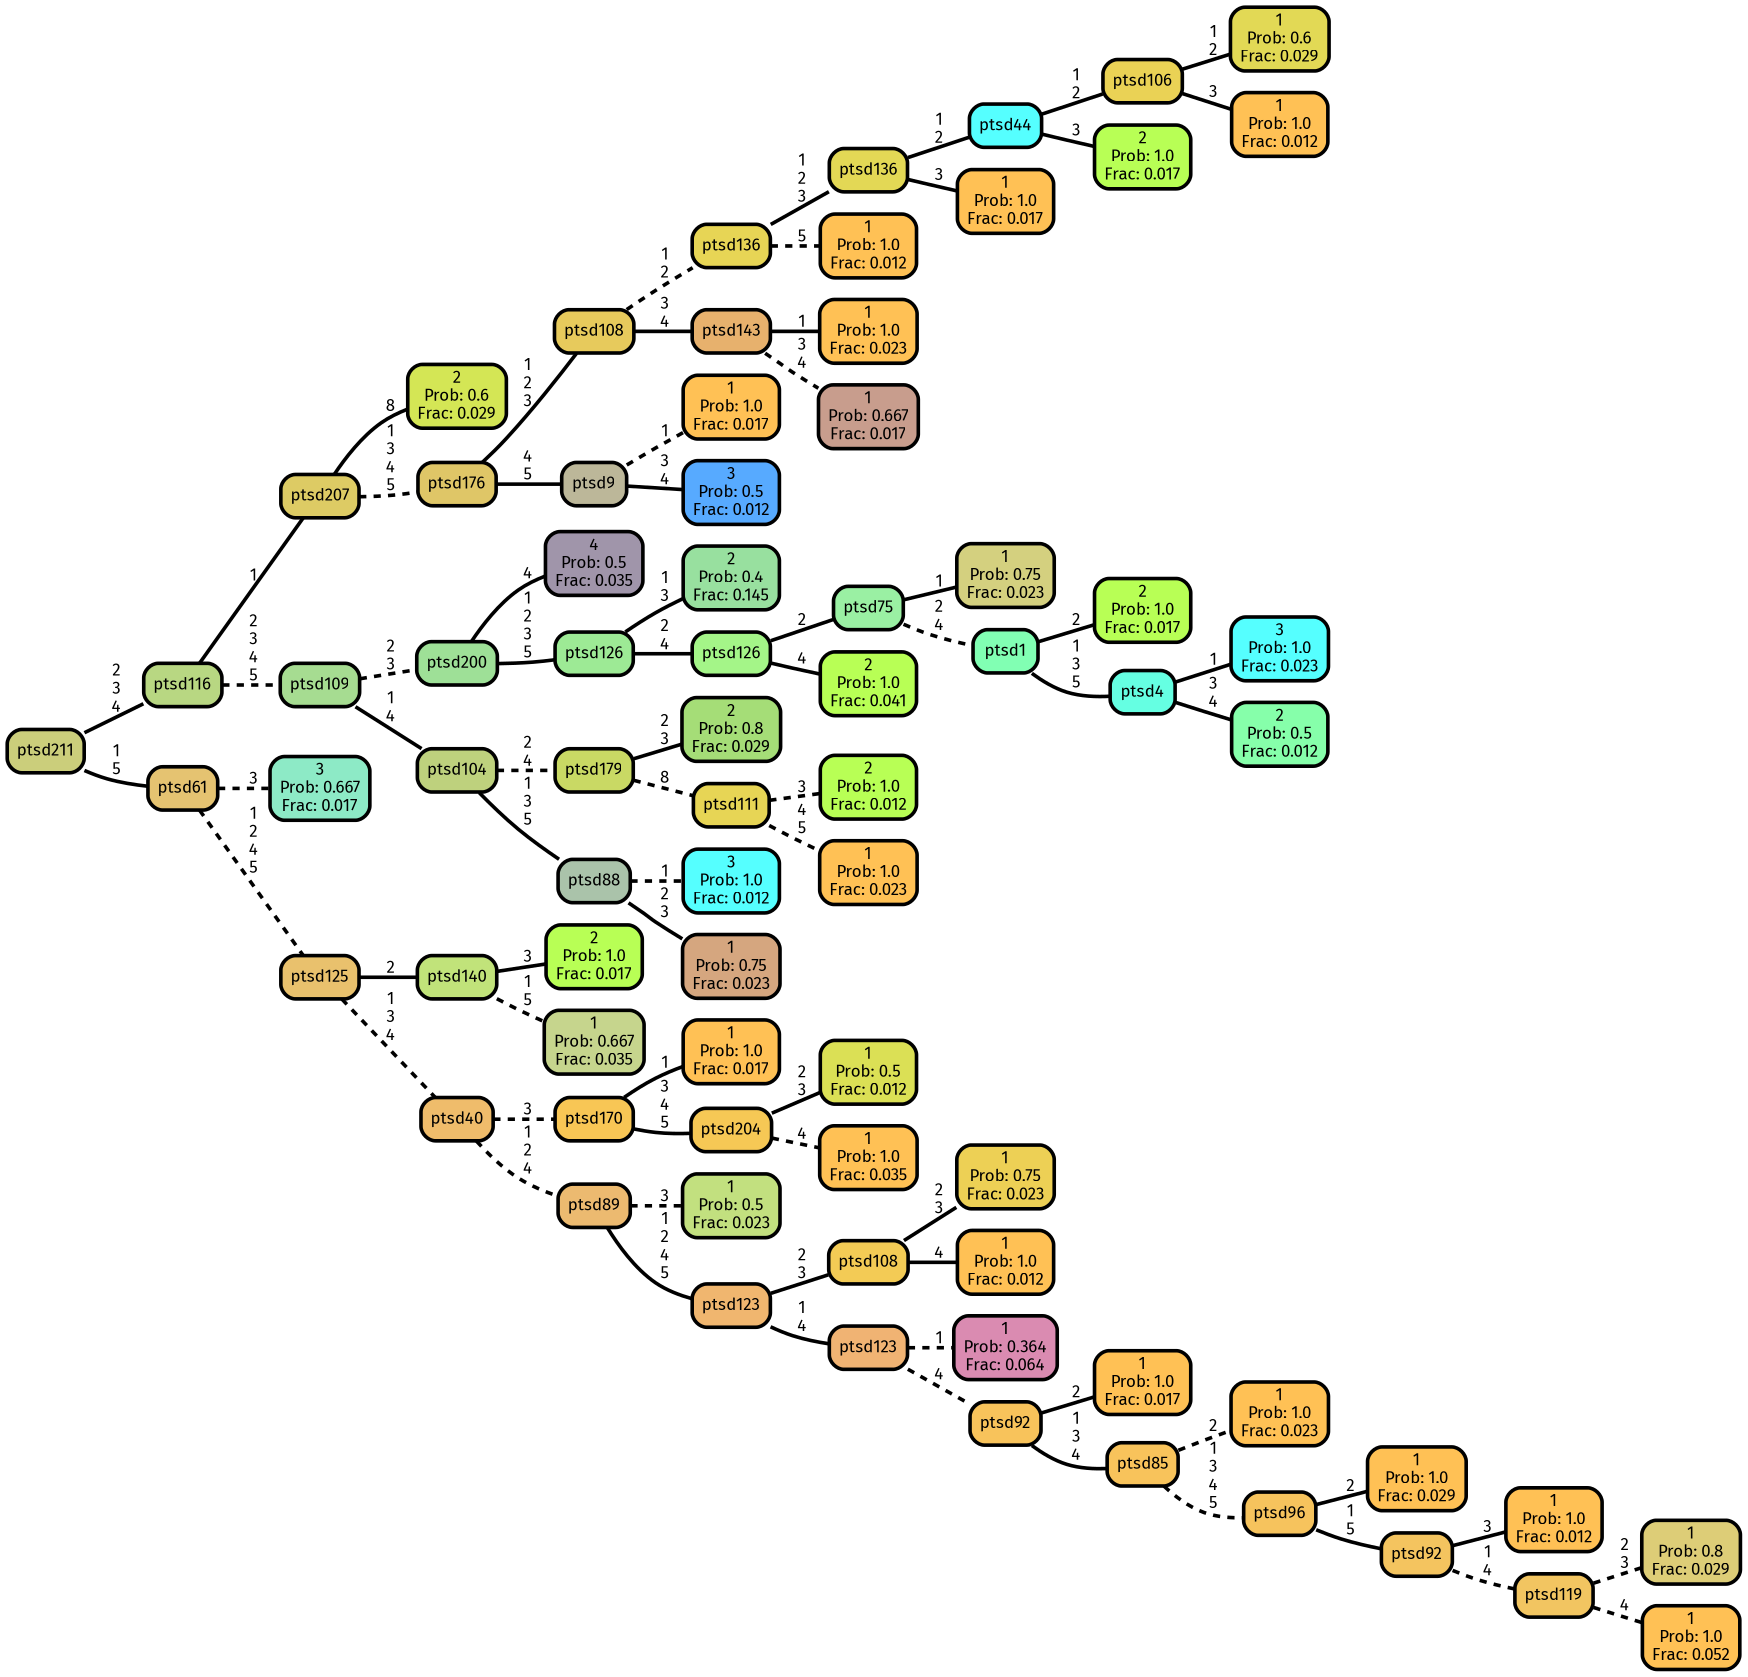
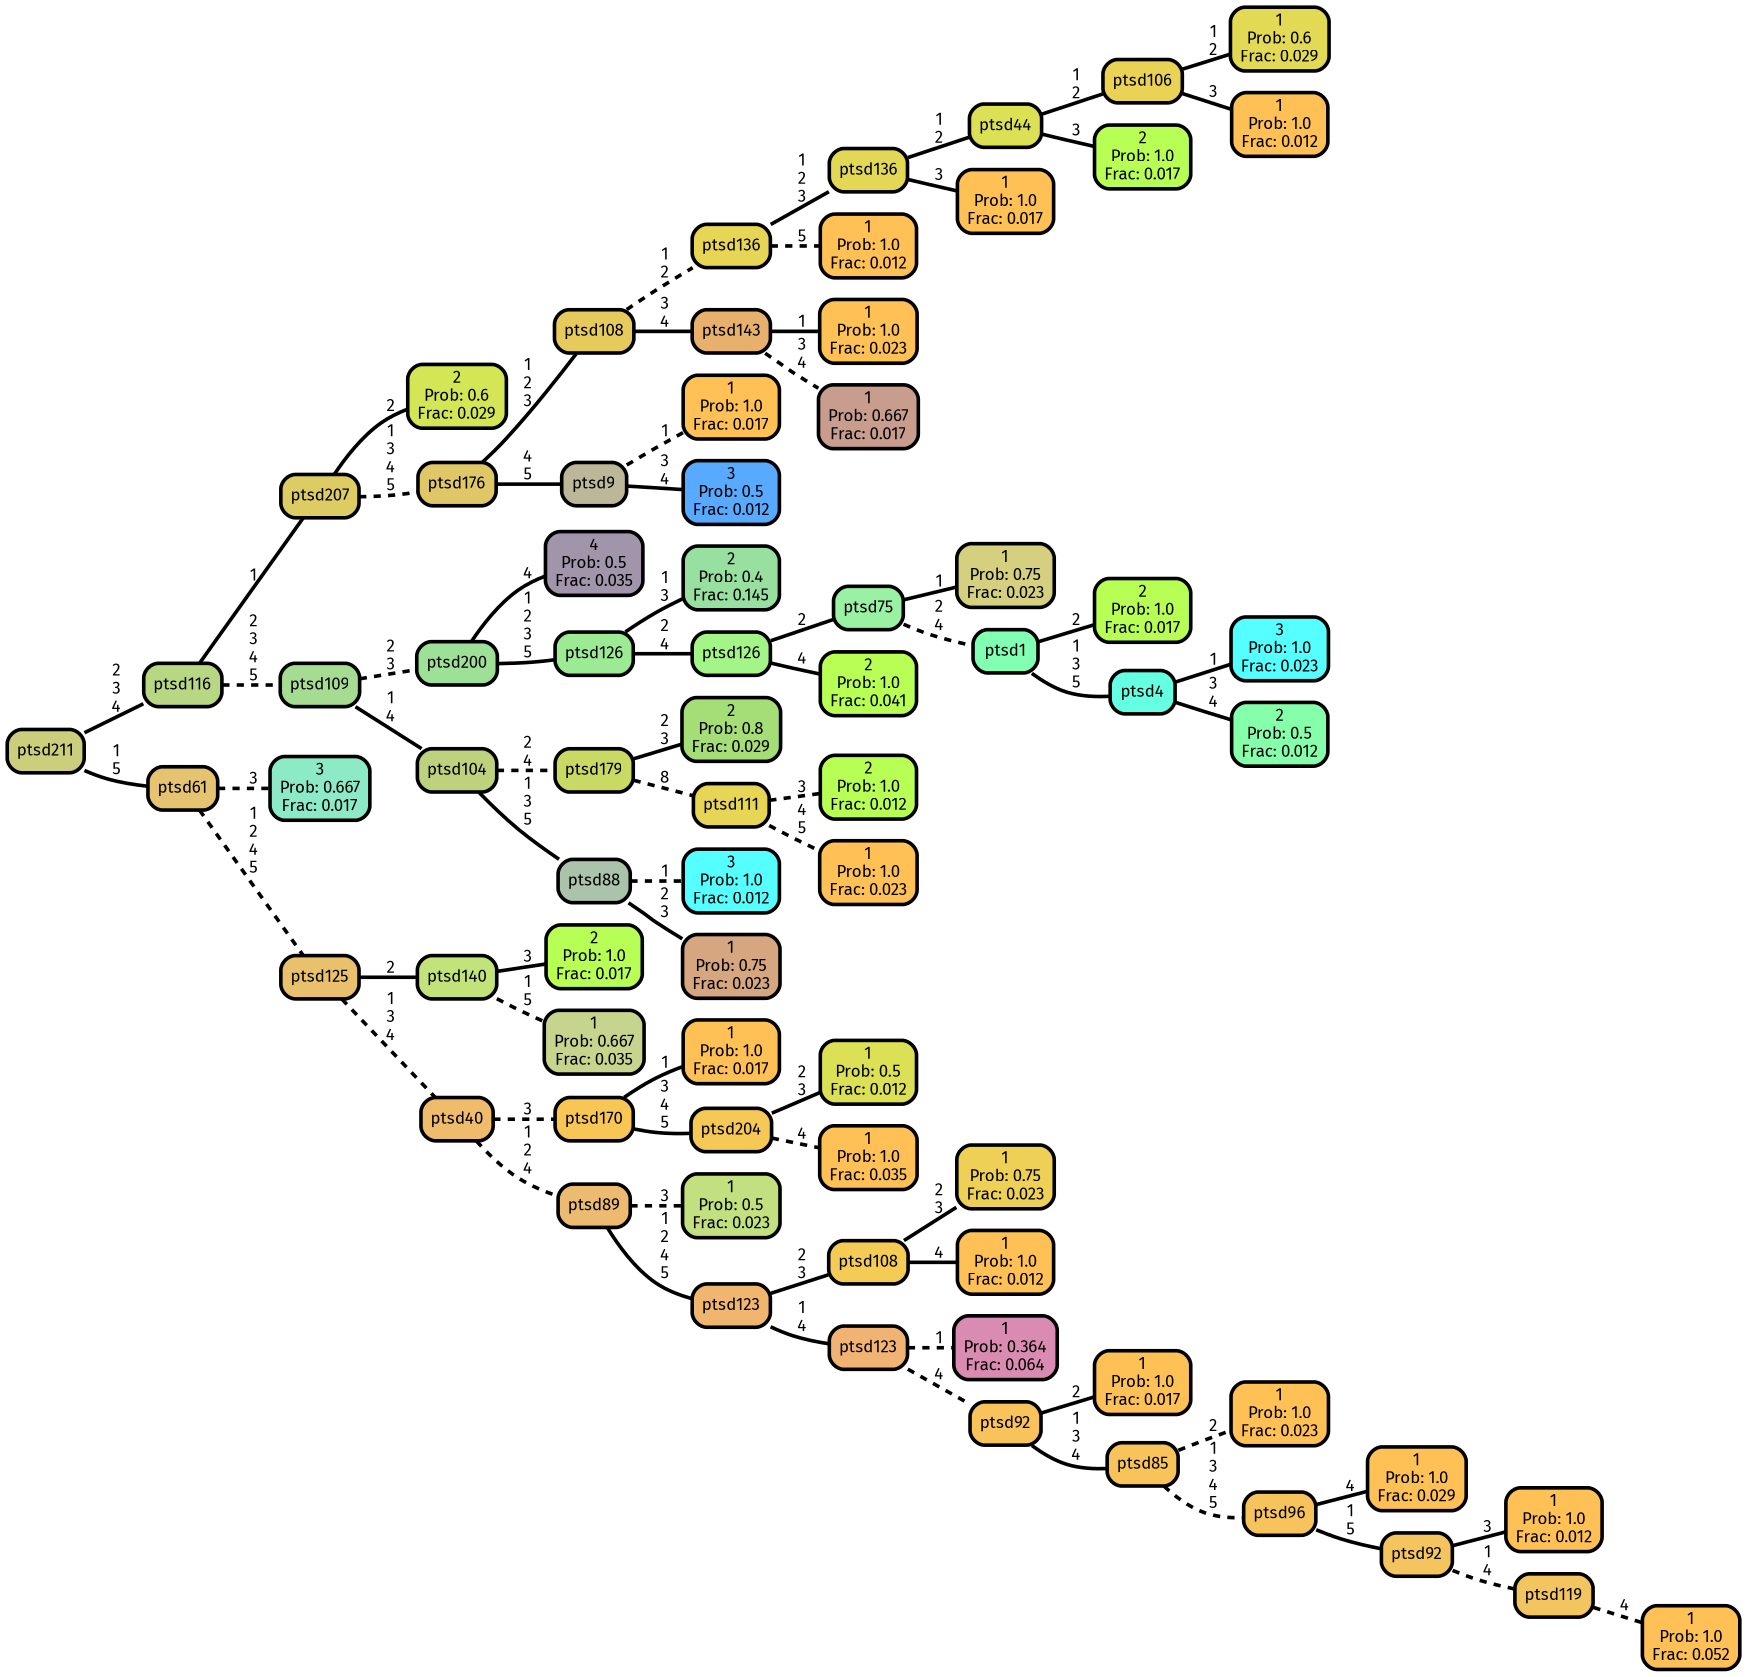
(1006, 126) -> (1006, 126)
(388, 407) -> (388, 407)
(1348, 1487) -> (1348, 1487)
(1691, 1552) -> none
